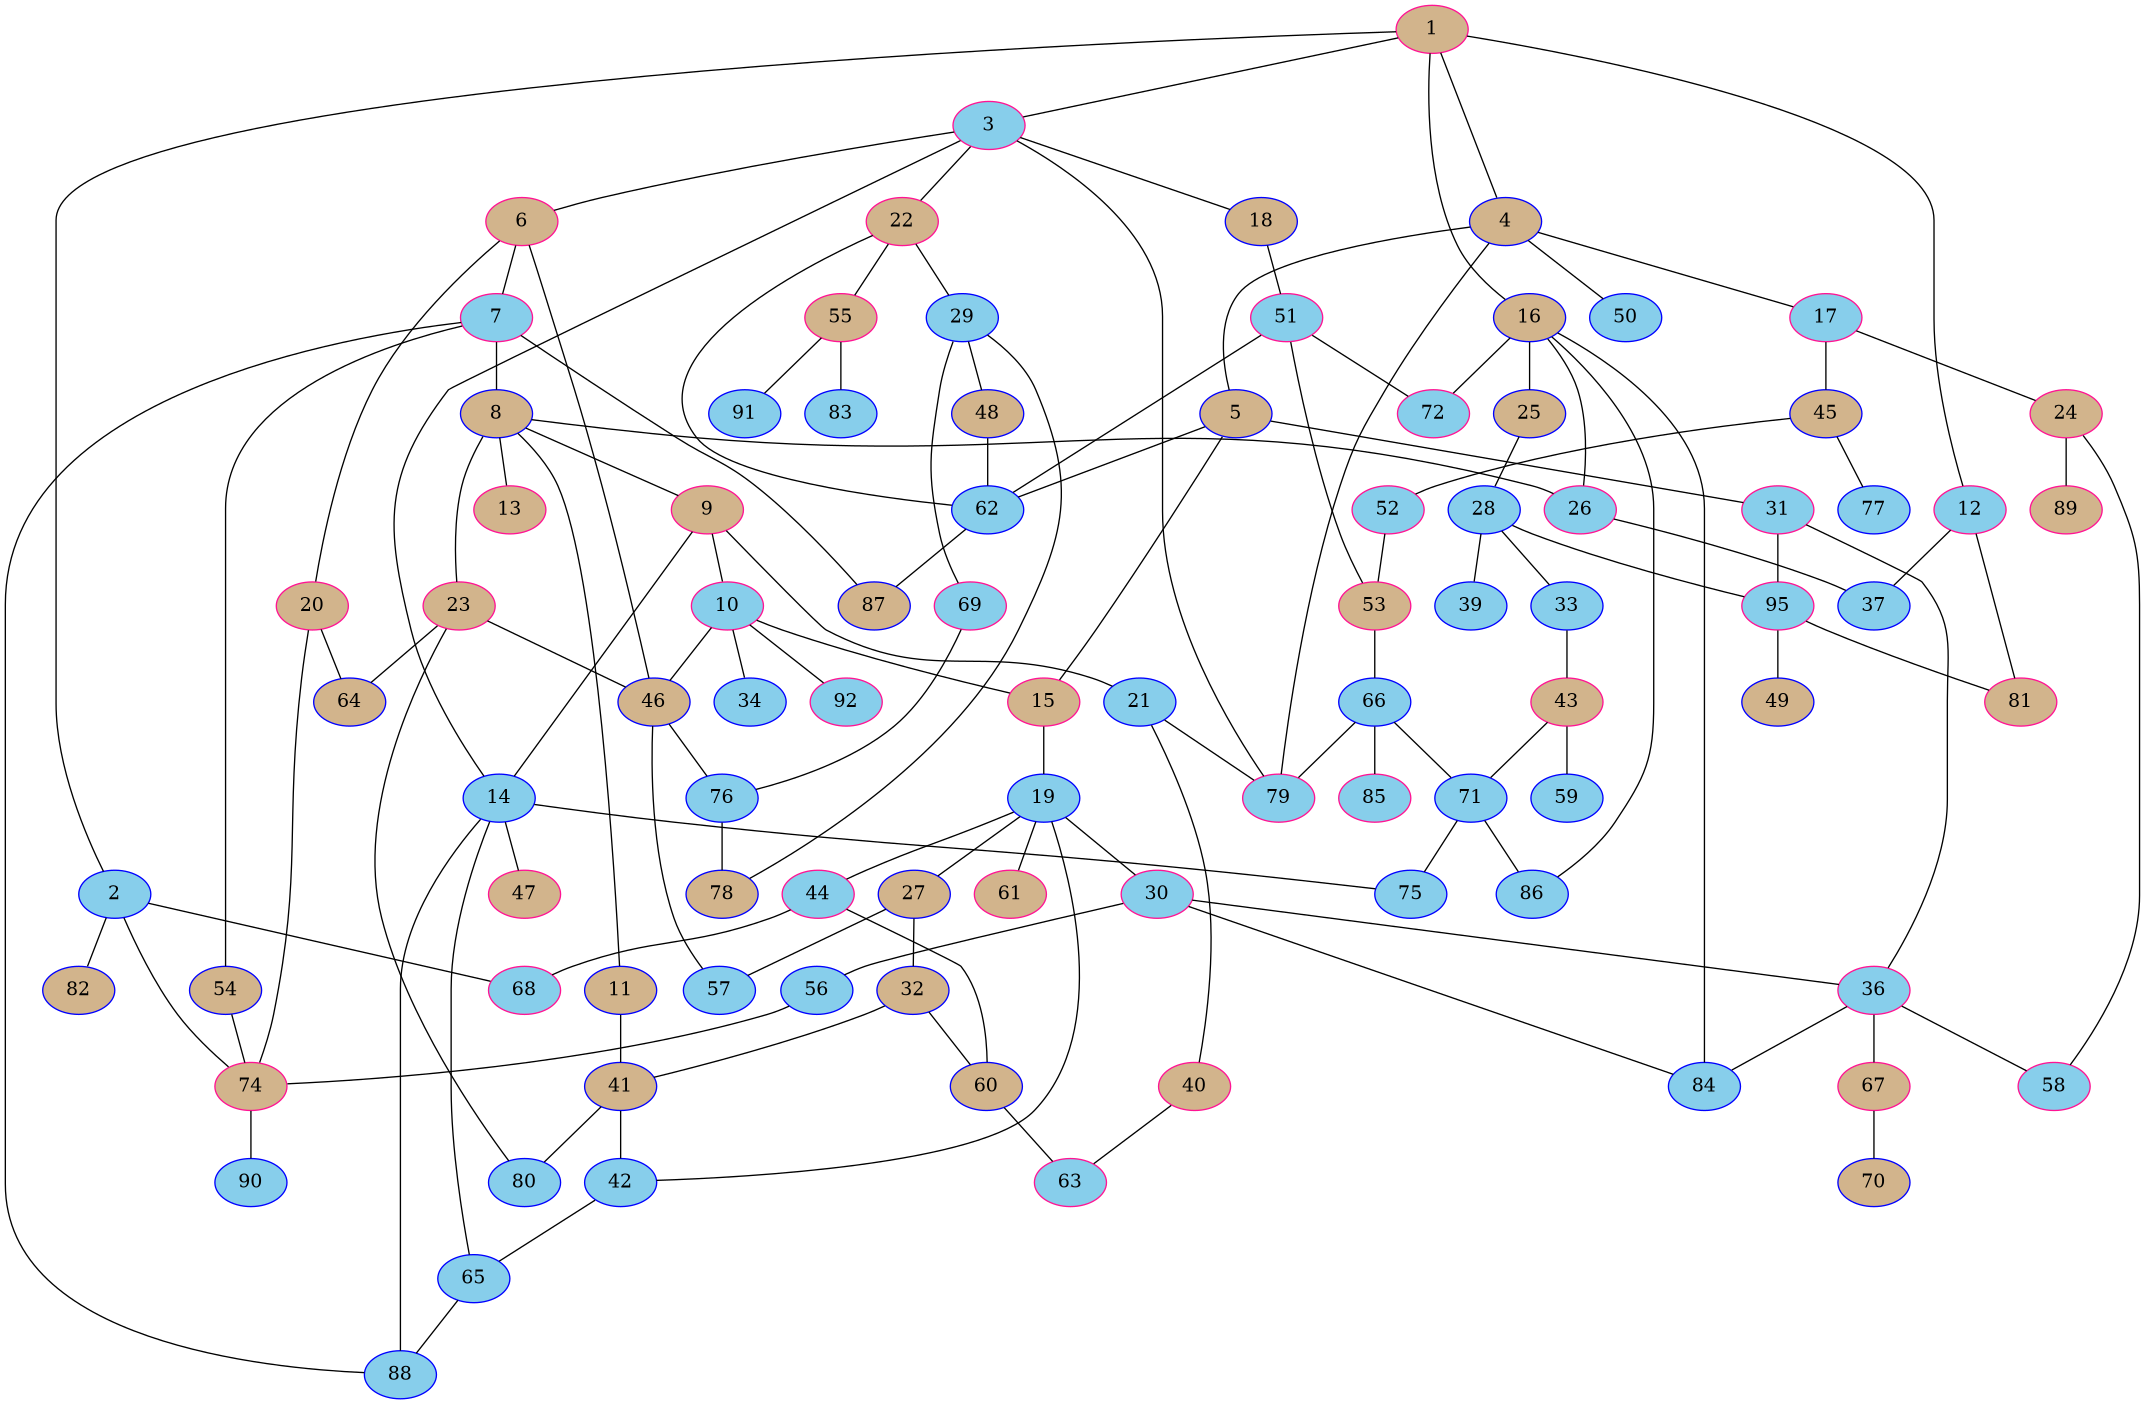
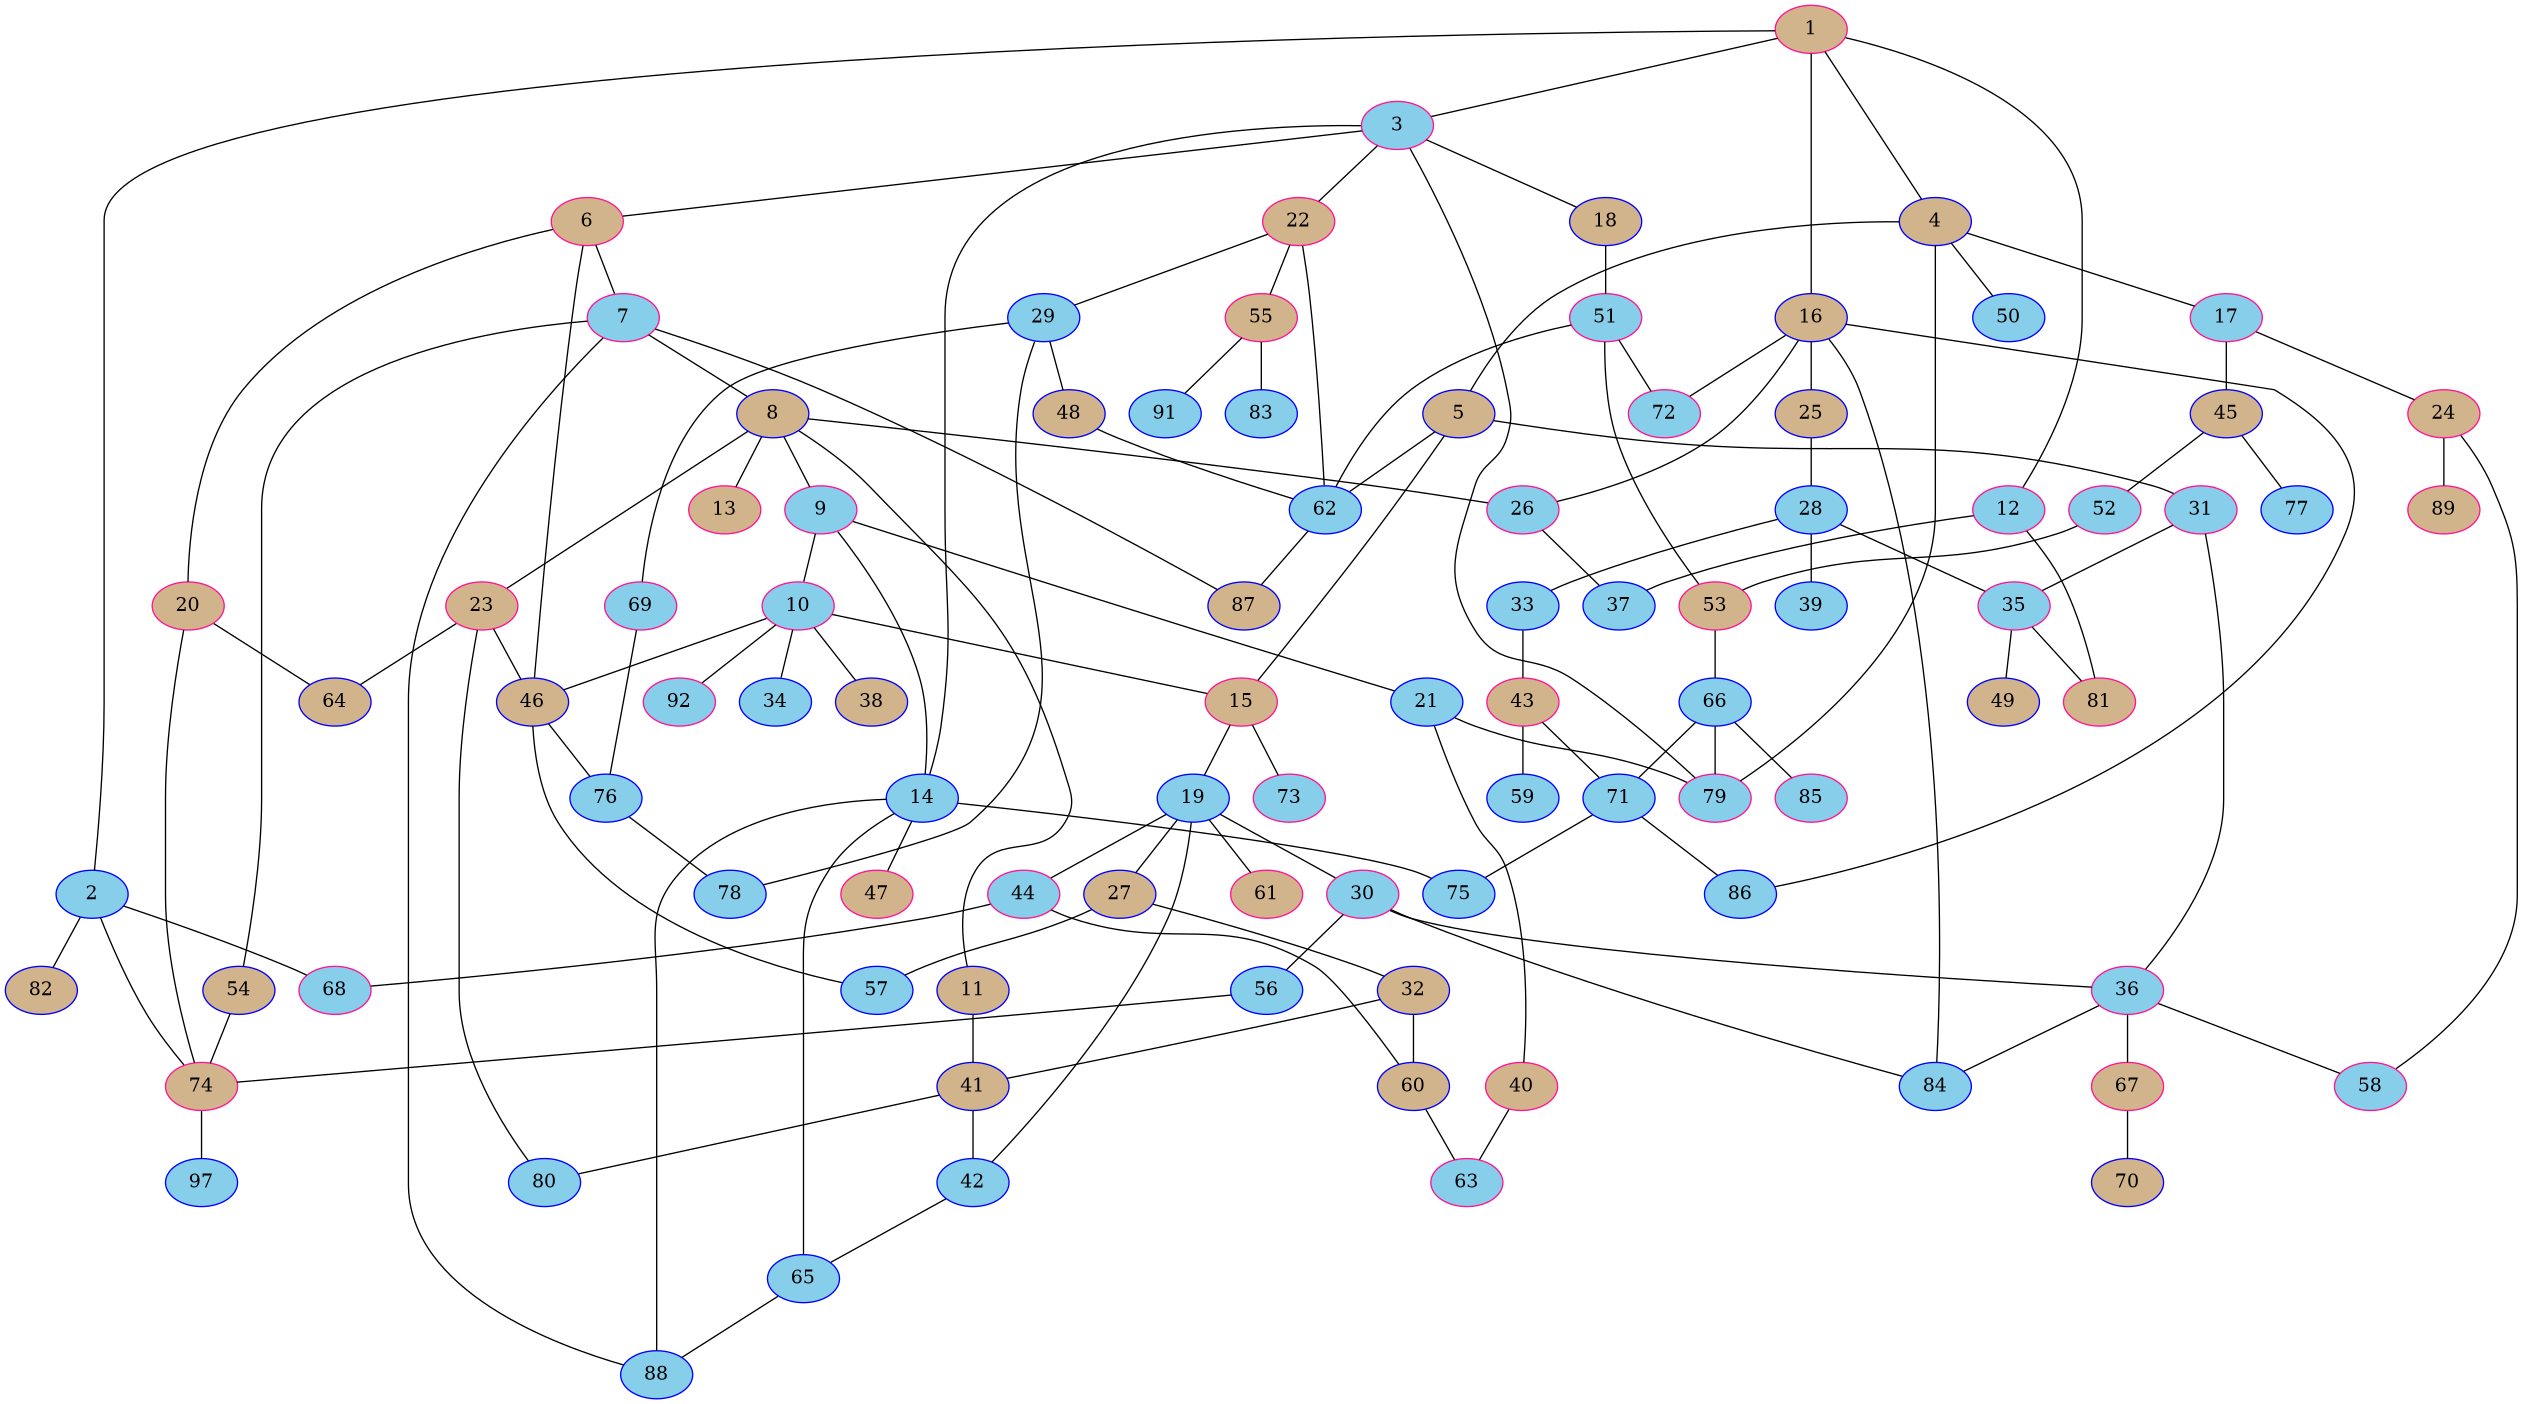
(707, 510) -> (821, 510)
(1778, 606) -> (2014, 606)
none -> (872, 702)
none -> (1289, 798)
(722, 894) -> (730, 894)
(251, 1183) -> (202, 1183)
